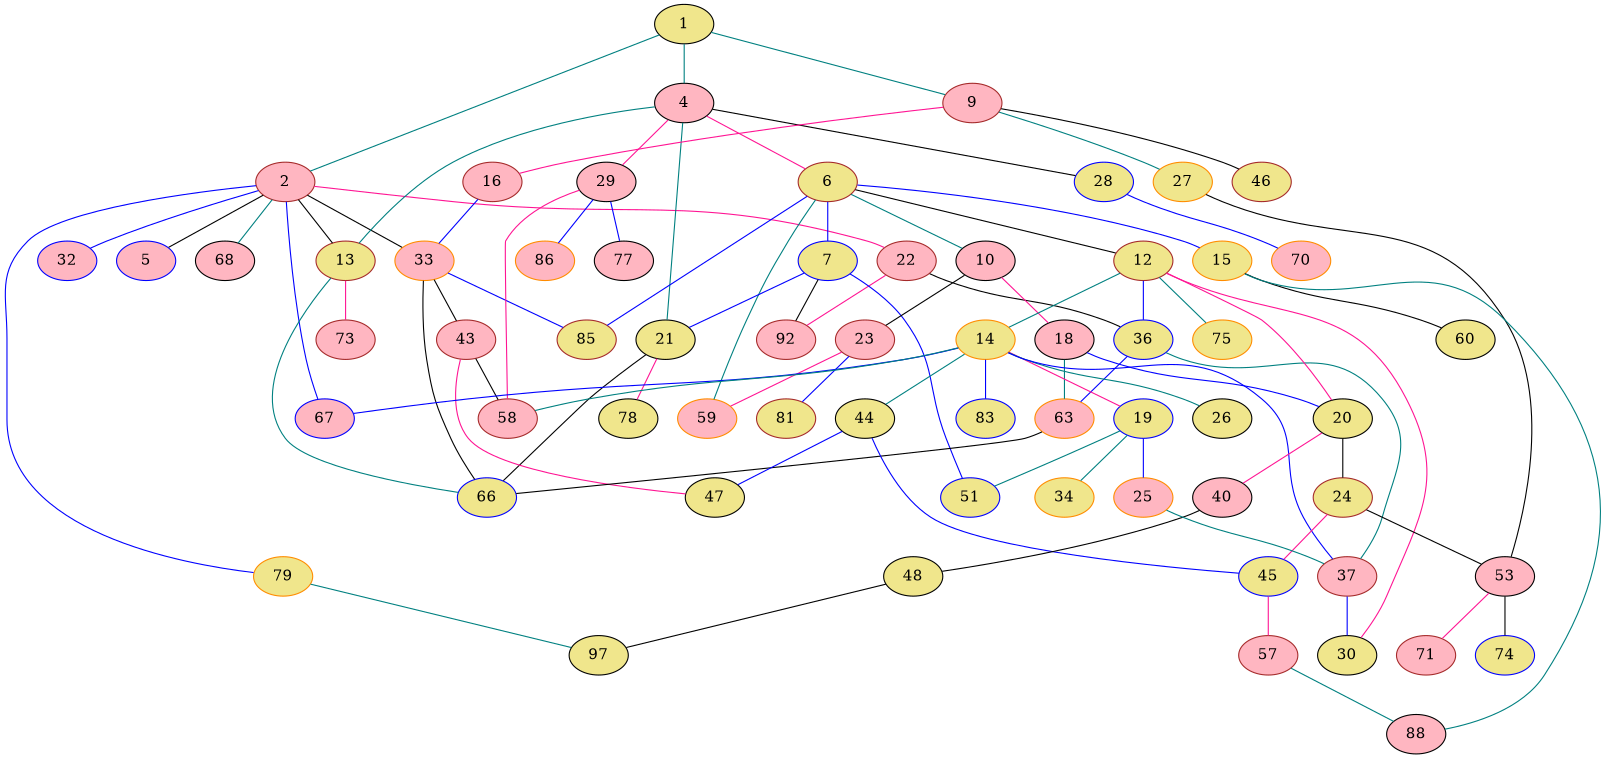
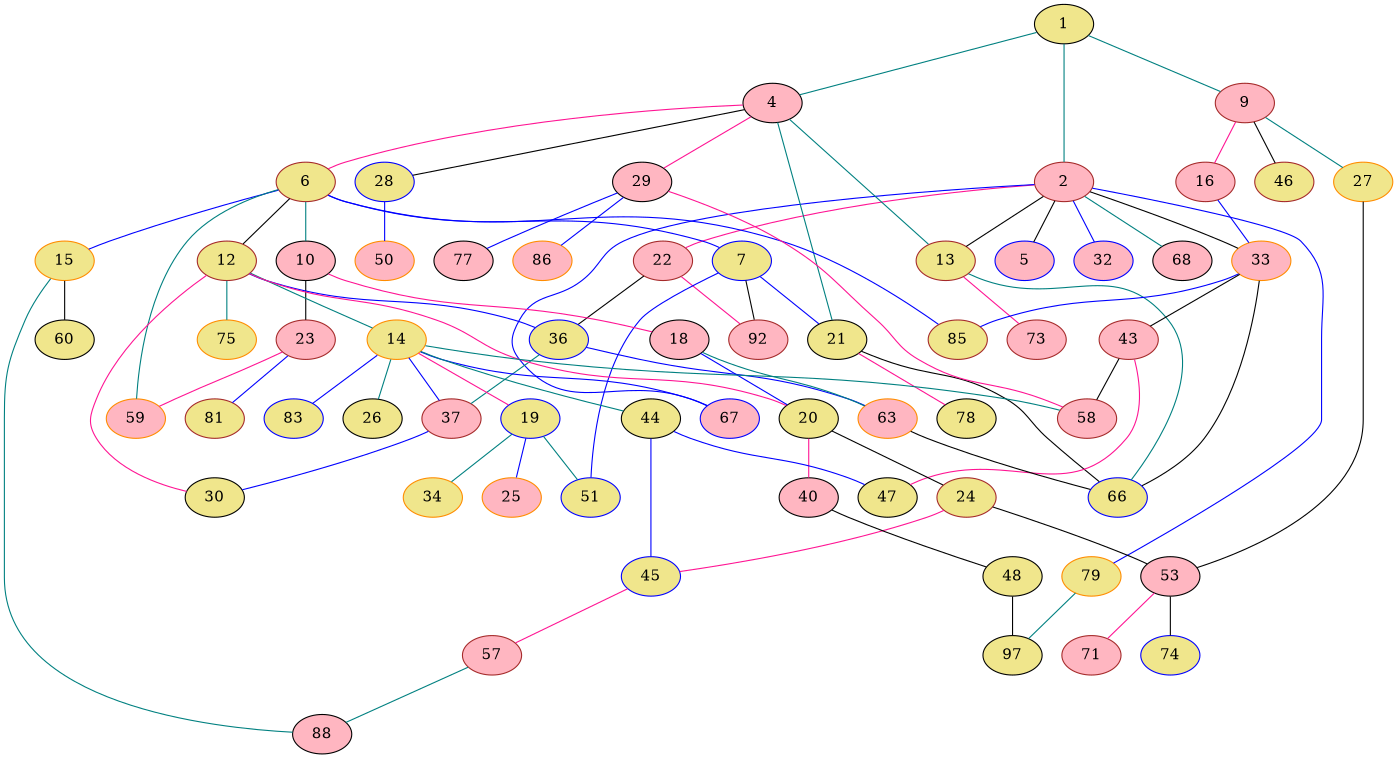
(1301, 261) -> (385, 261)
(1245, 537) -> none
